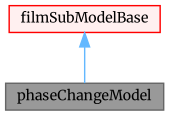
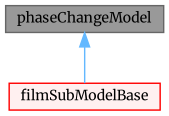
(85, 65) -> (85, 65)
